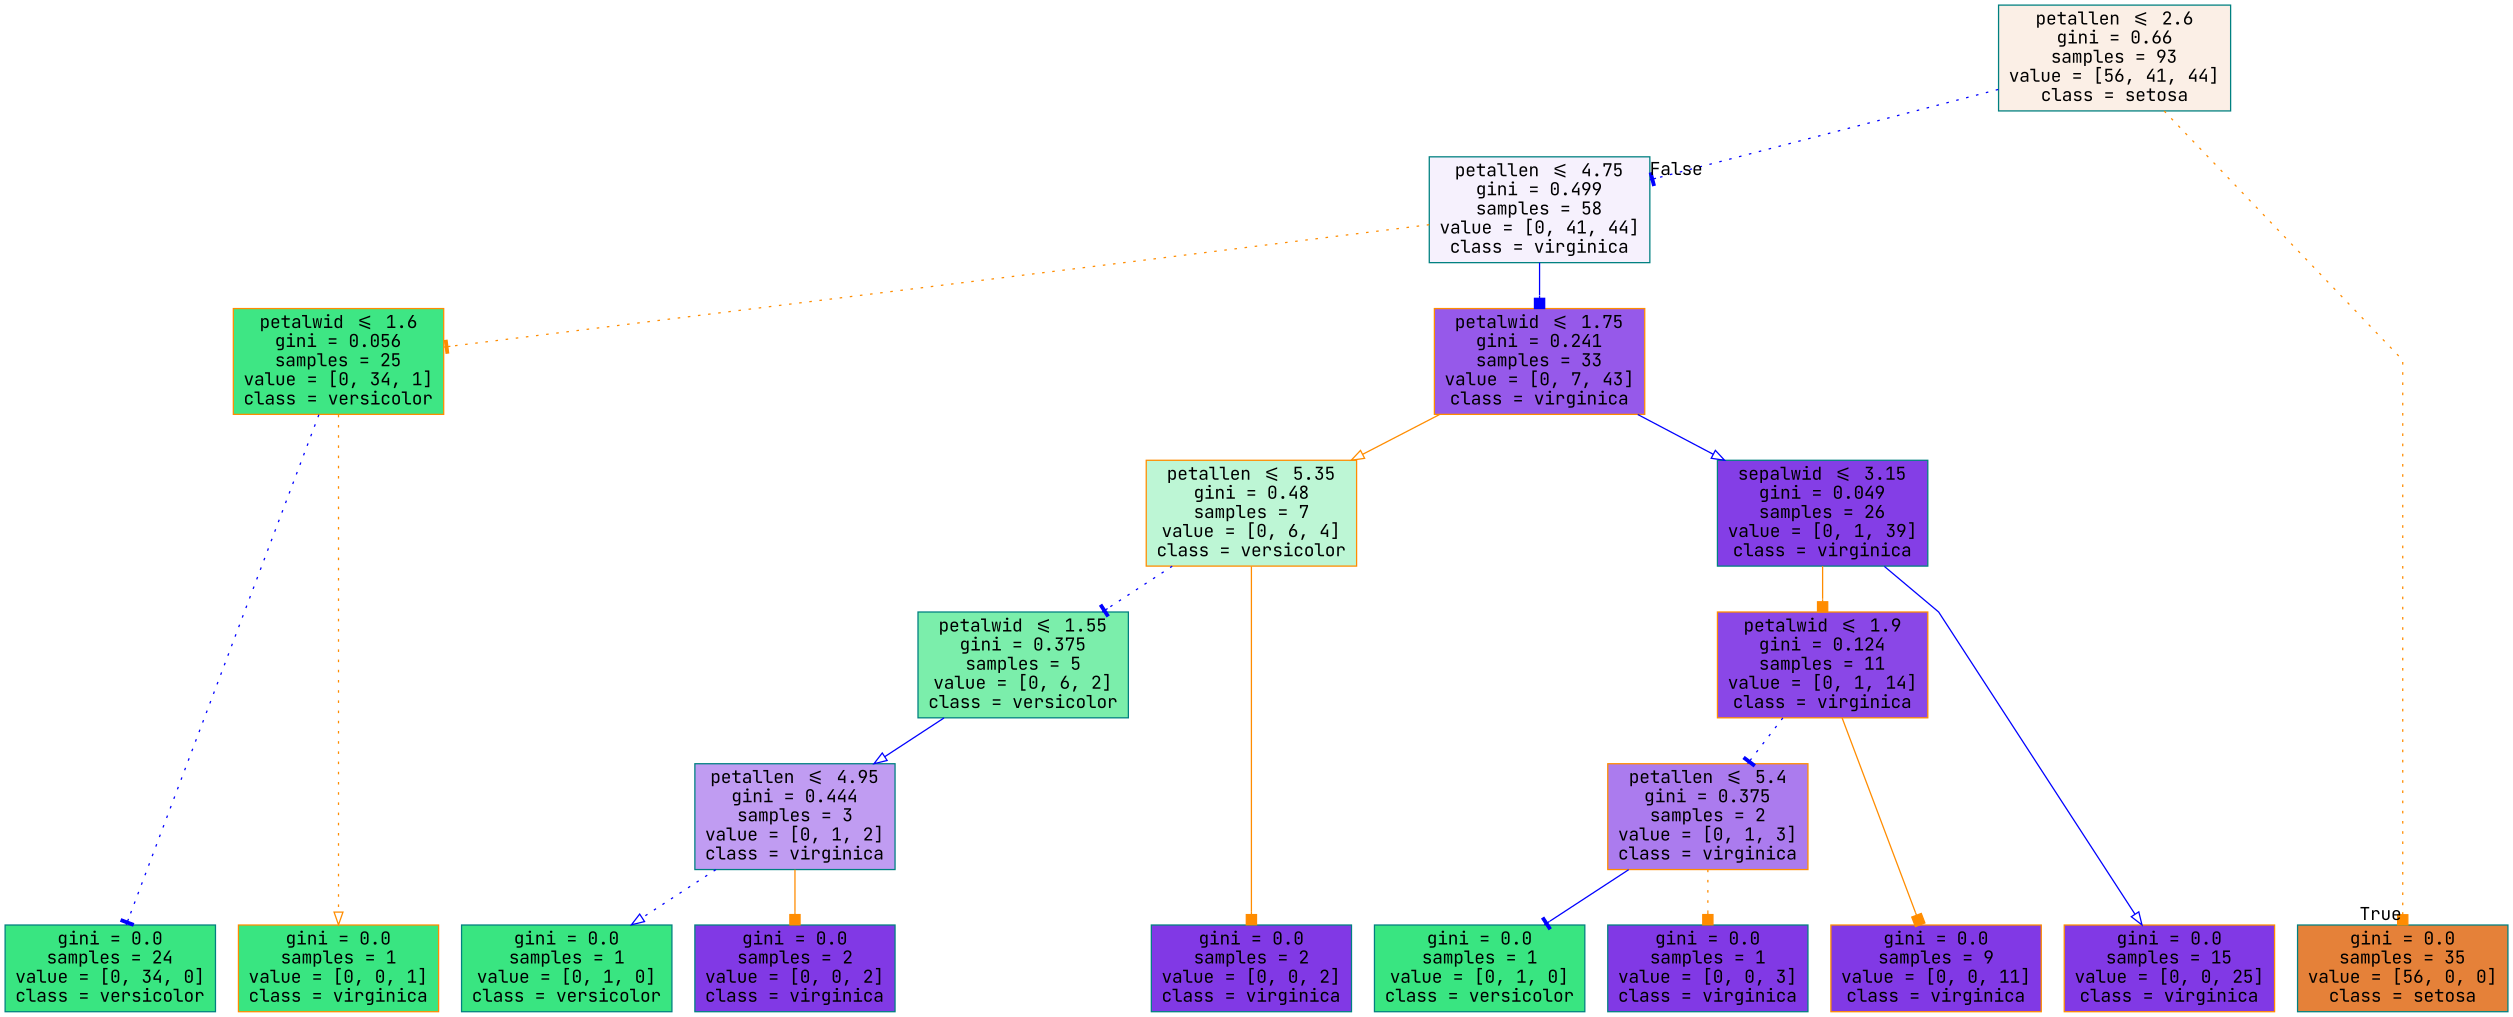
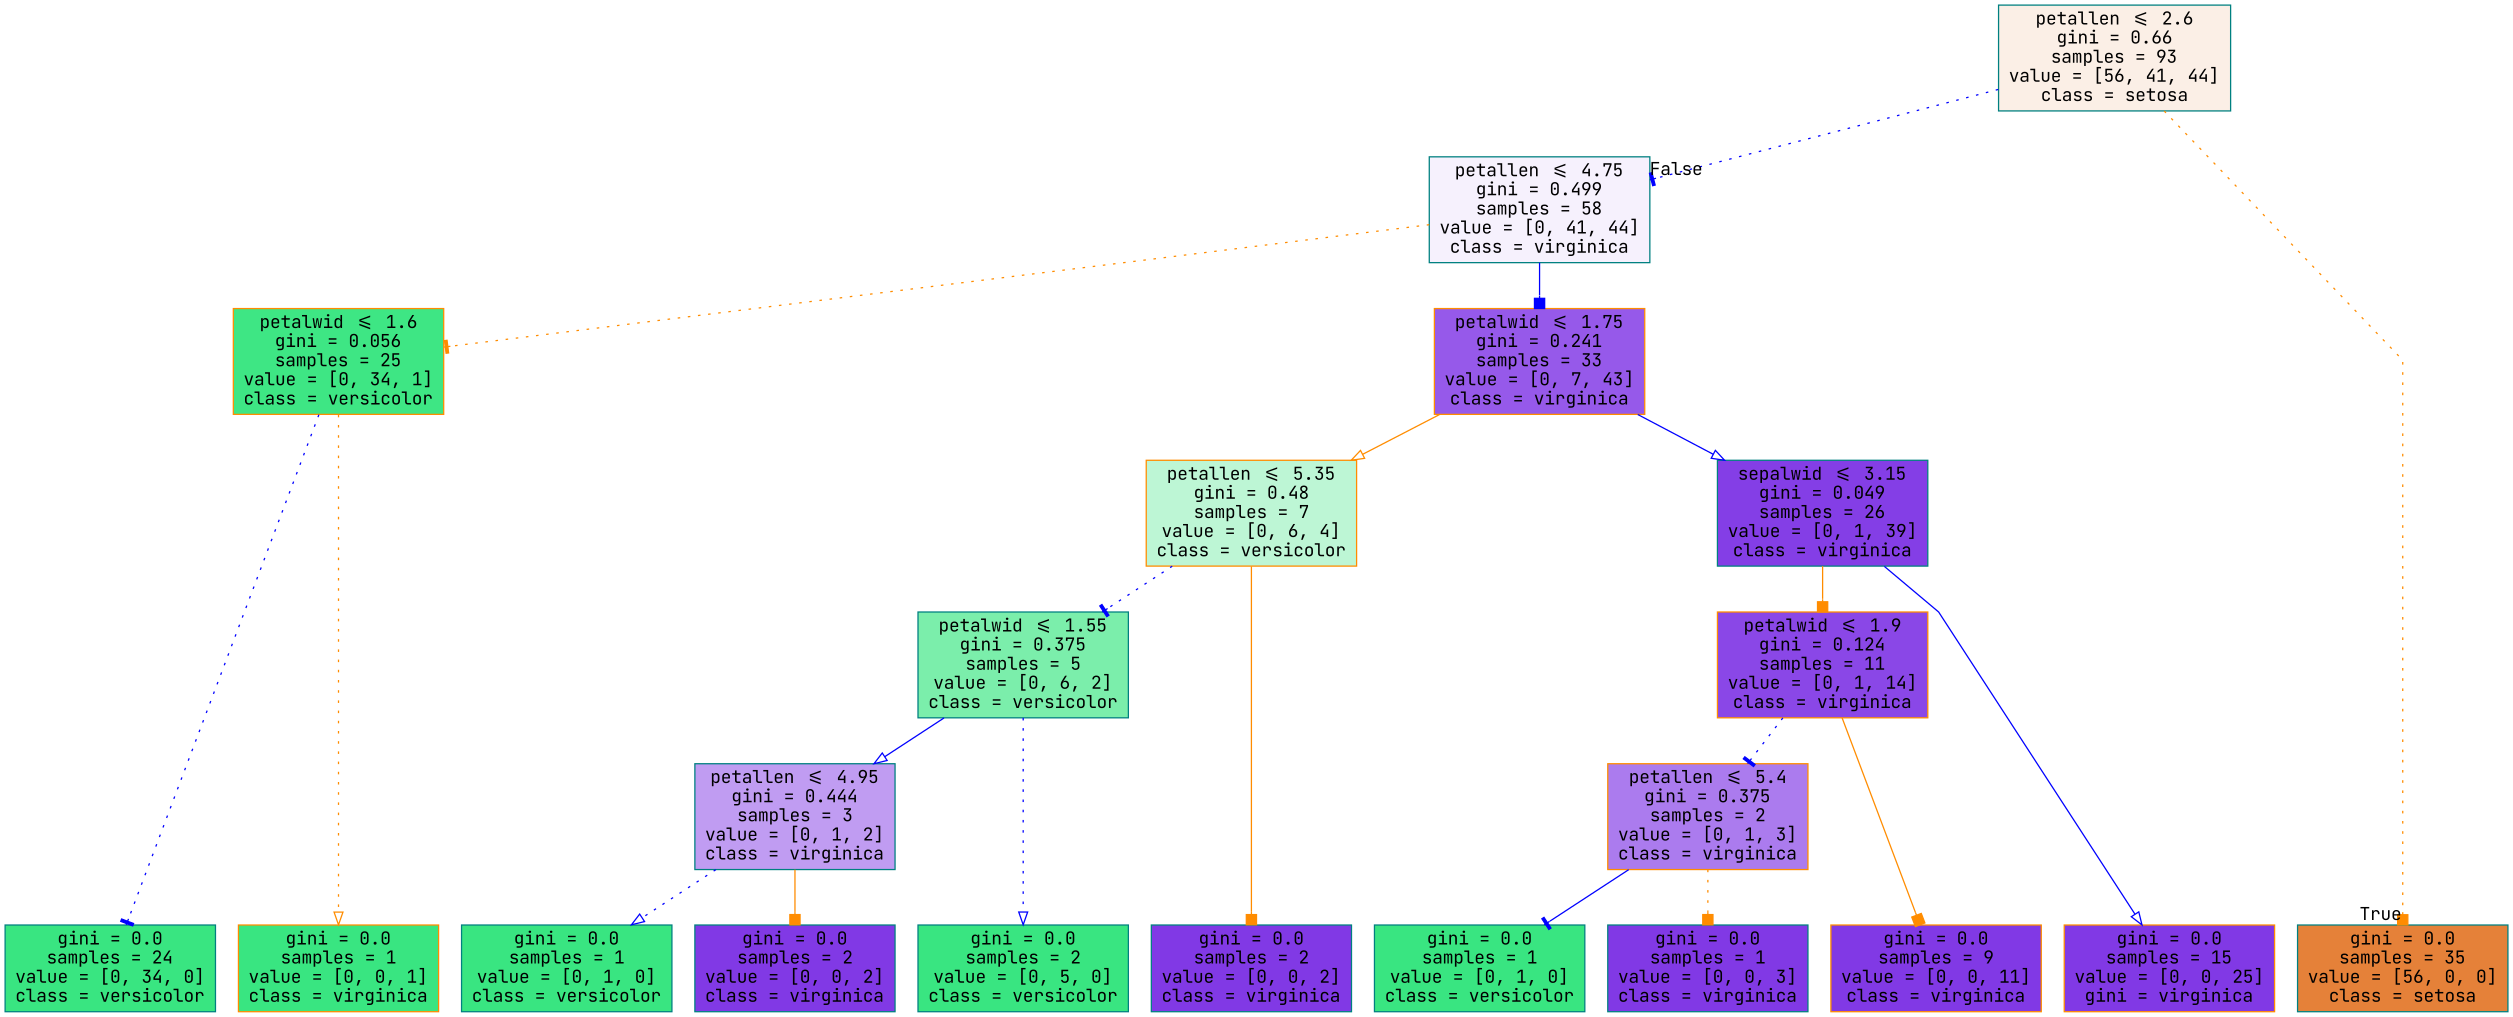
none -> (1023, 968)
(2169, 968) -> (2169, 968)
